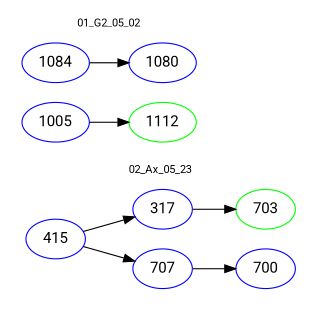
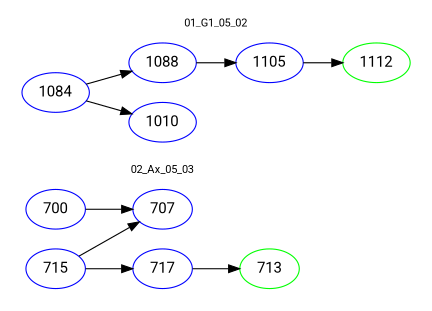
(109, 24) -> (216, 24)
none -> (163, 63)
(163, 63) -> (163, 122)
(56, 122) -> (270, 63)
(161, 170) -> (163, 170)
(163, 209) -> (163, 269)
(266, 209) -> (270, 269)
(56, 239) -> (56, 269)
(209, 269) -> (104, 209)
